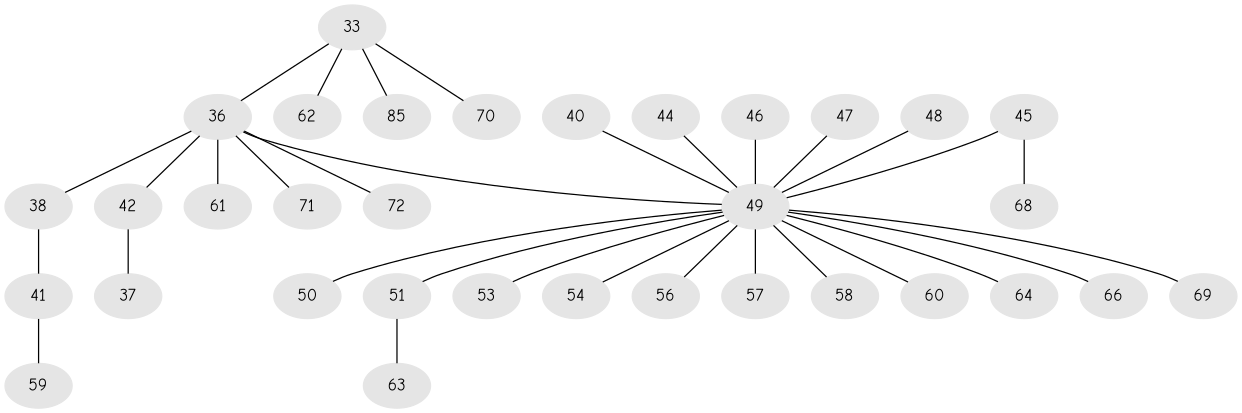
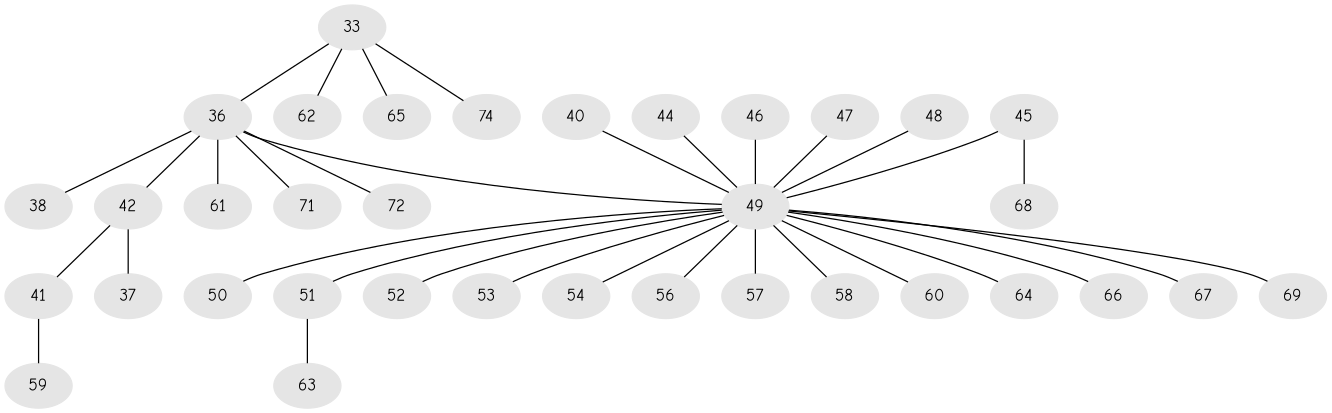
(397, 117) -> (397, 117)
(487, 117) -> (487, 117)
(39, 252) -> (84, 251)
none -> (397, 296)
none -> (1203, 296)
